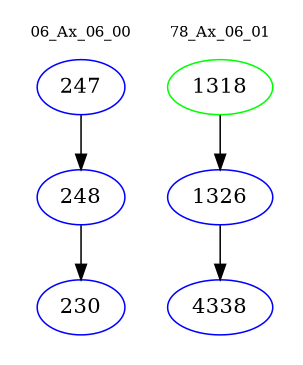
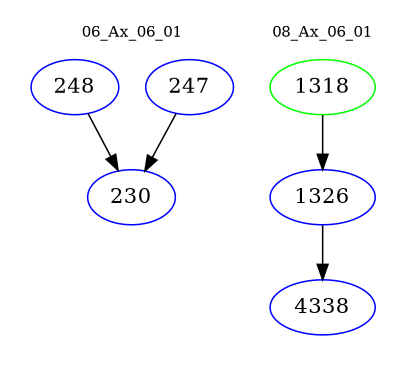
(81, 33) -> (132, 33)
(220, 33) -> (323, 33)
(81, 135) -> (164, 135)
